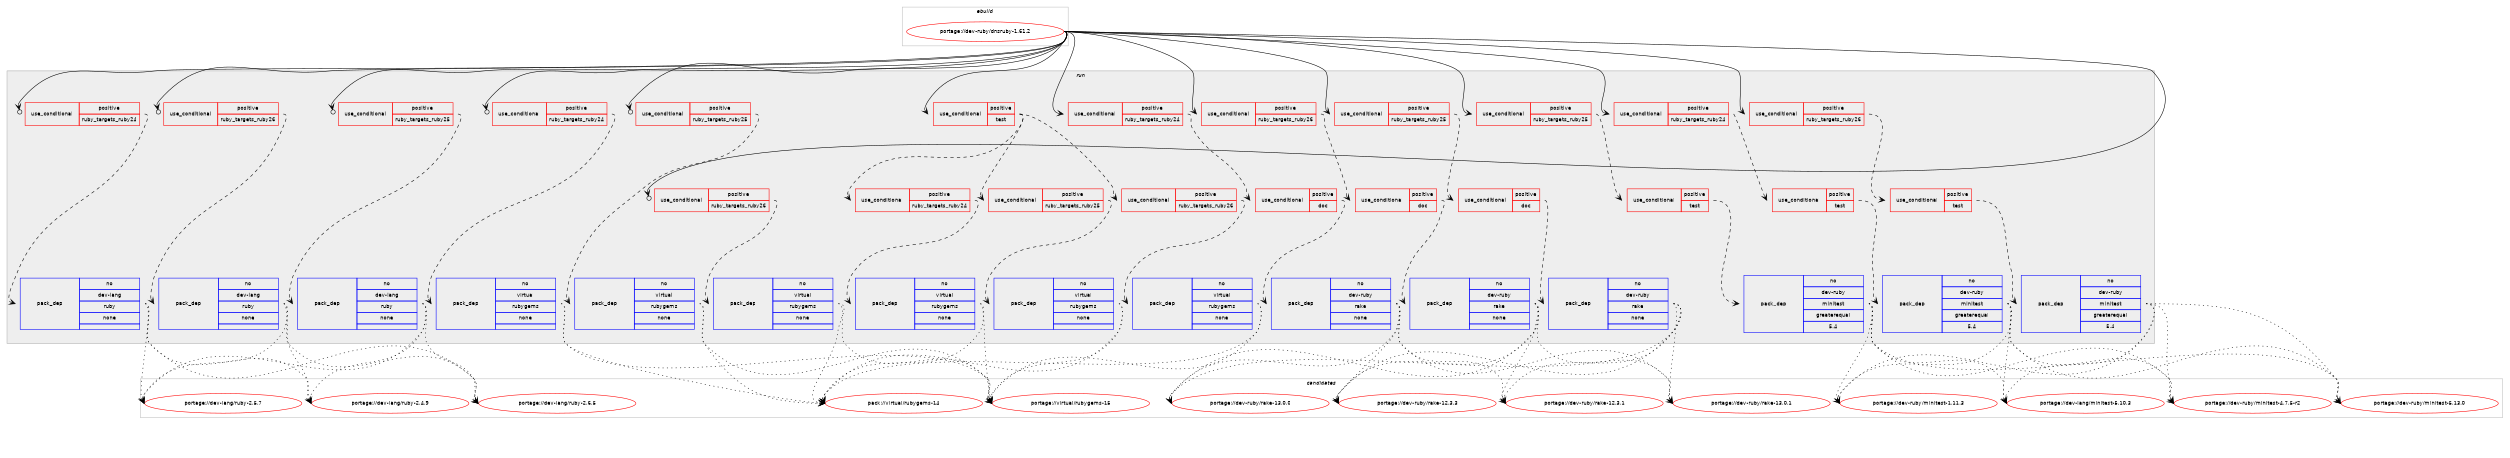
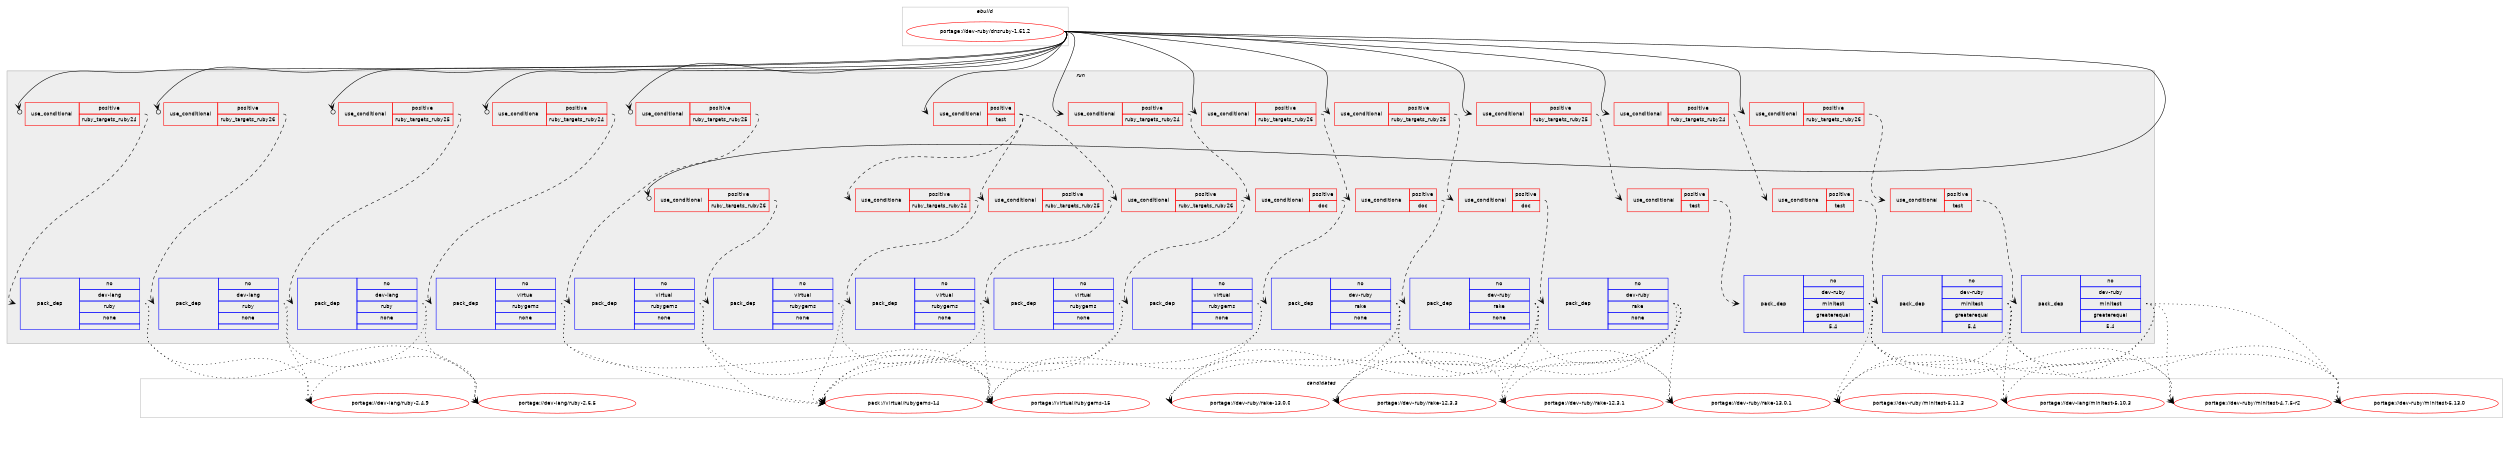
(223, 403) -> none
(1919, 403) -> (1919, 403)
